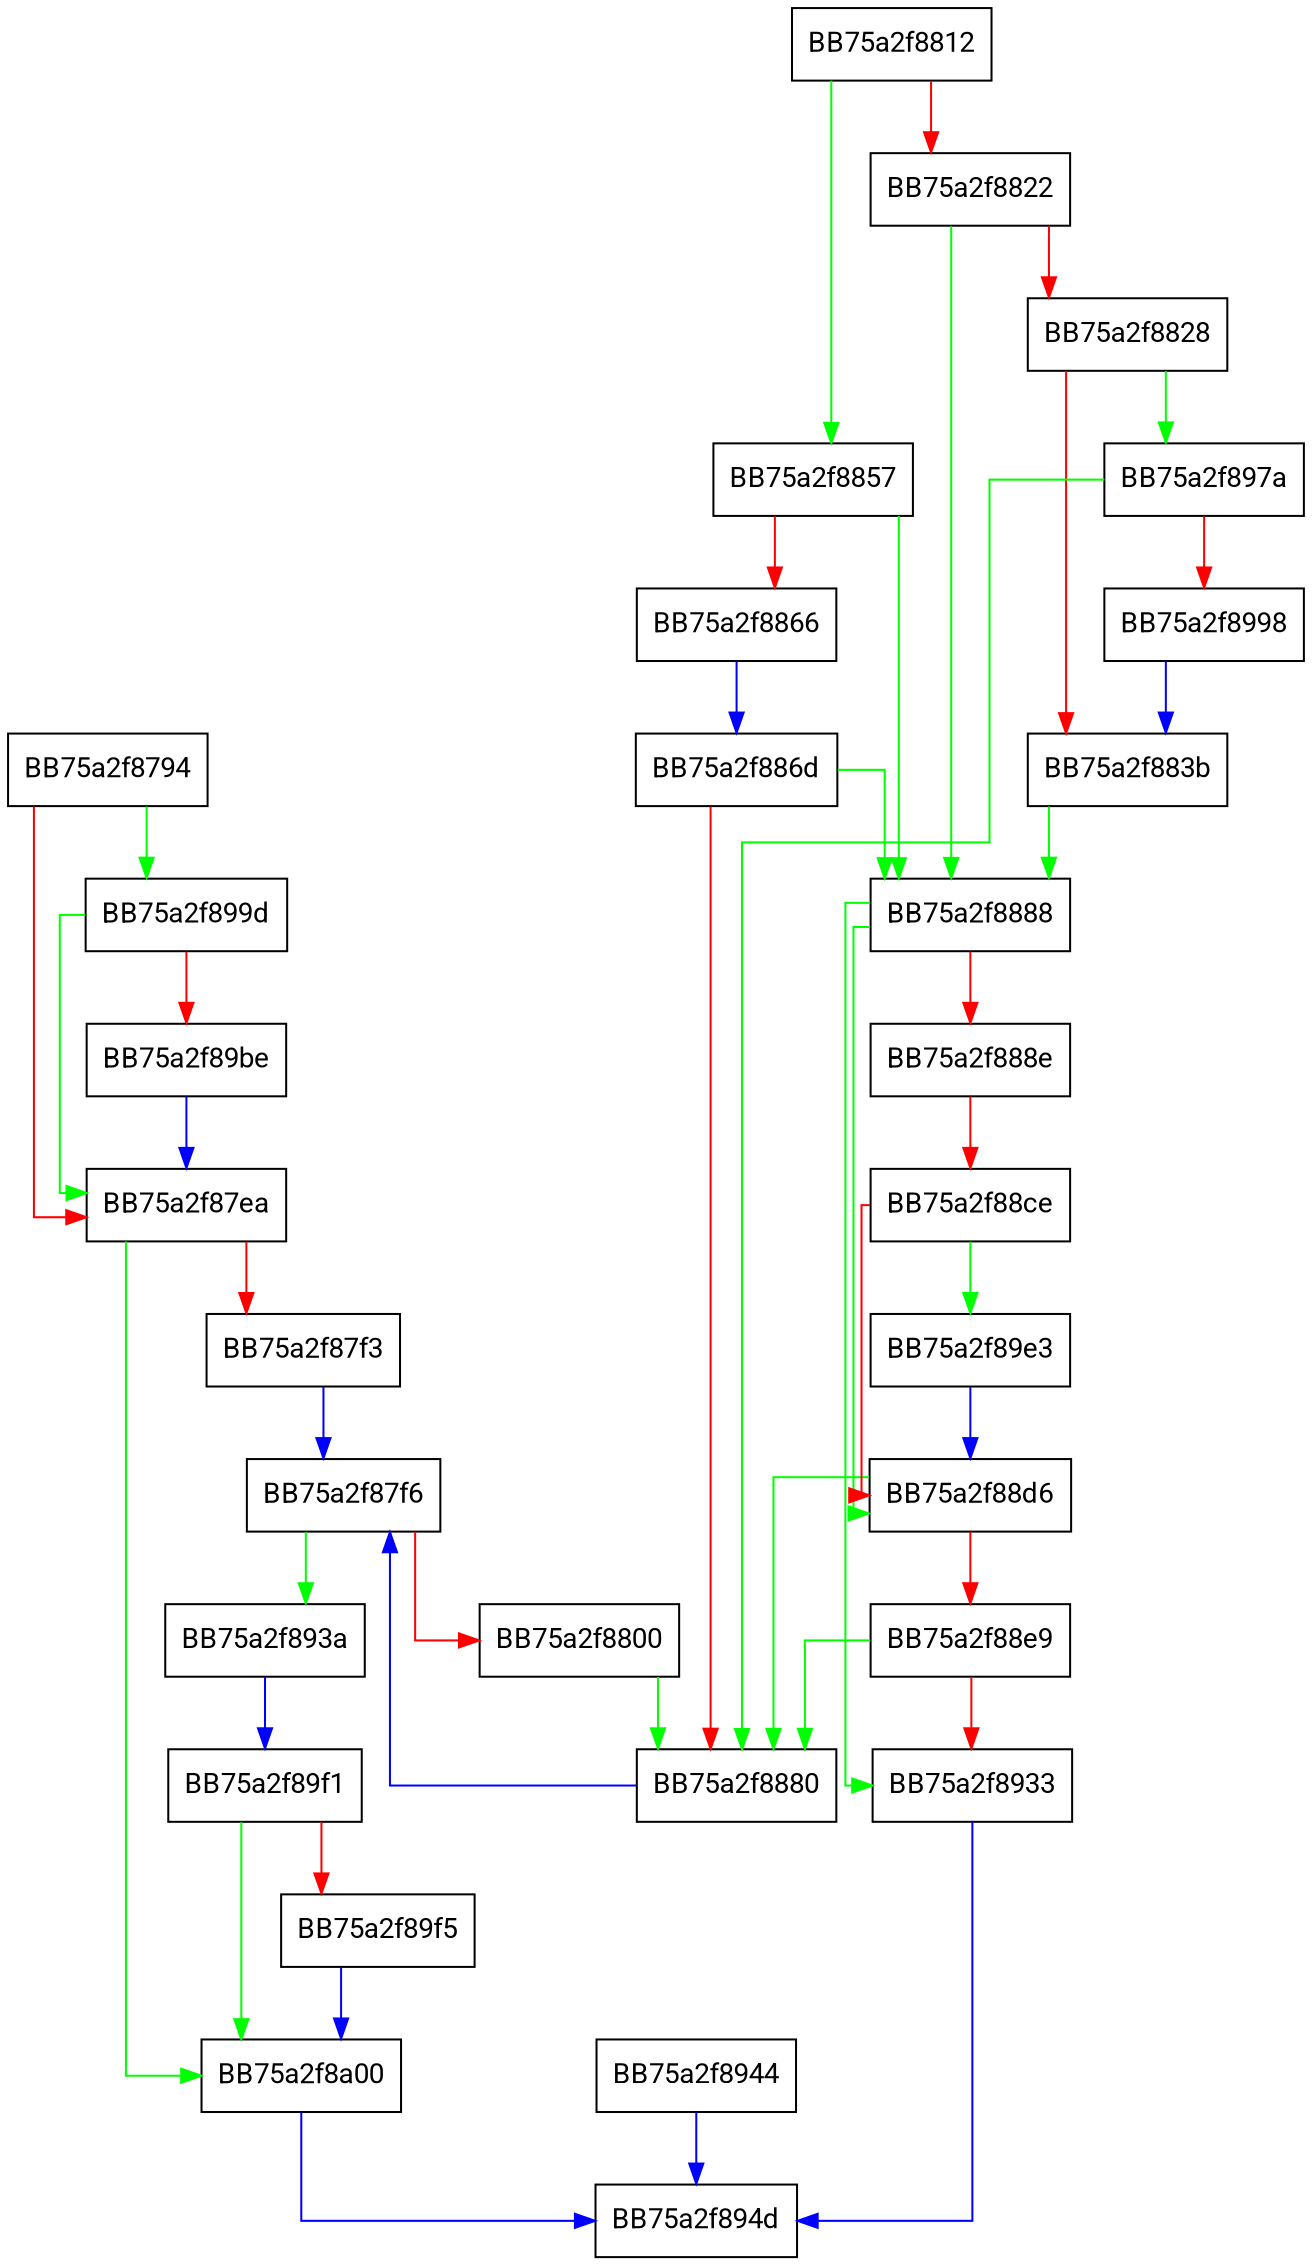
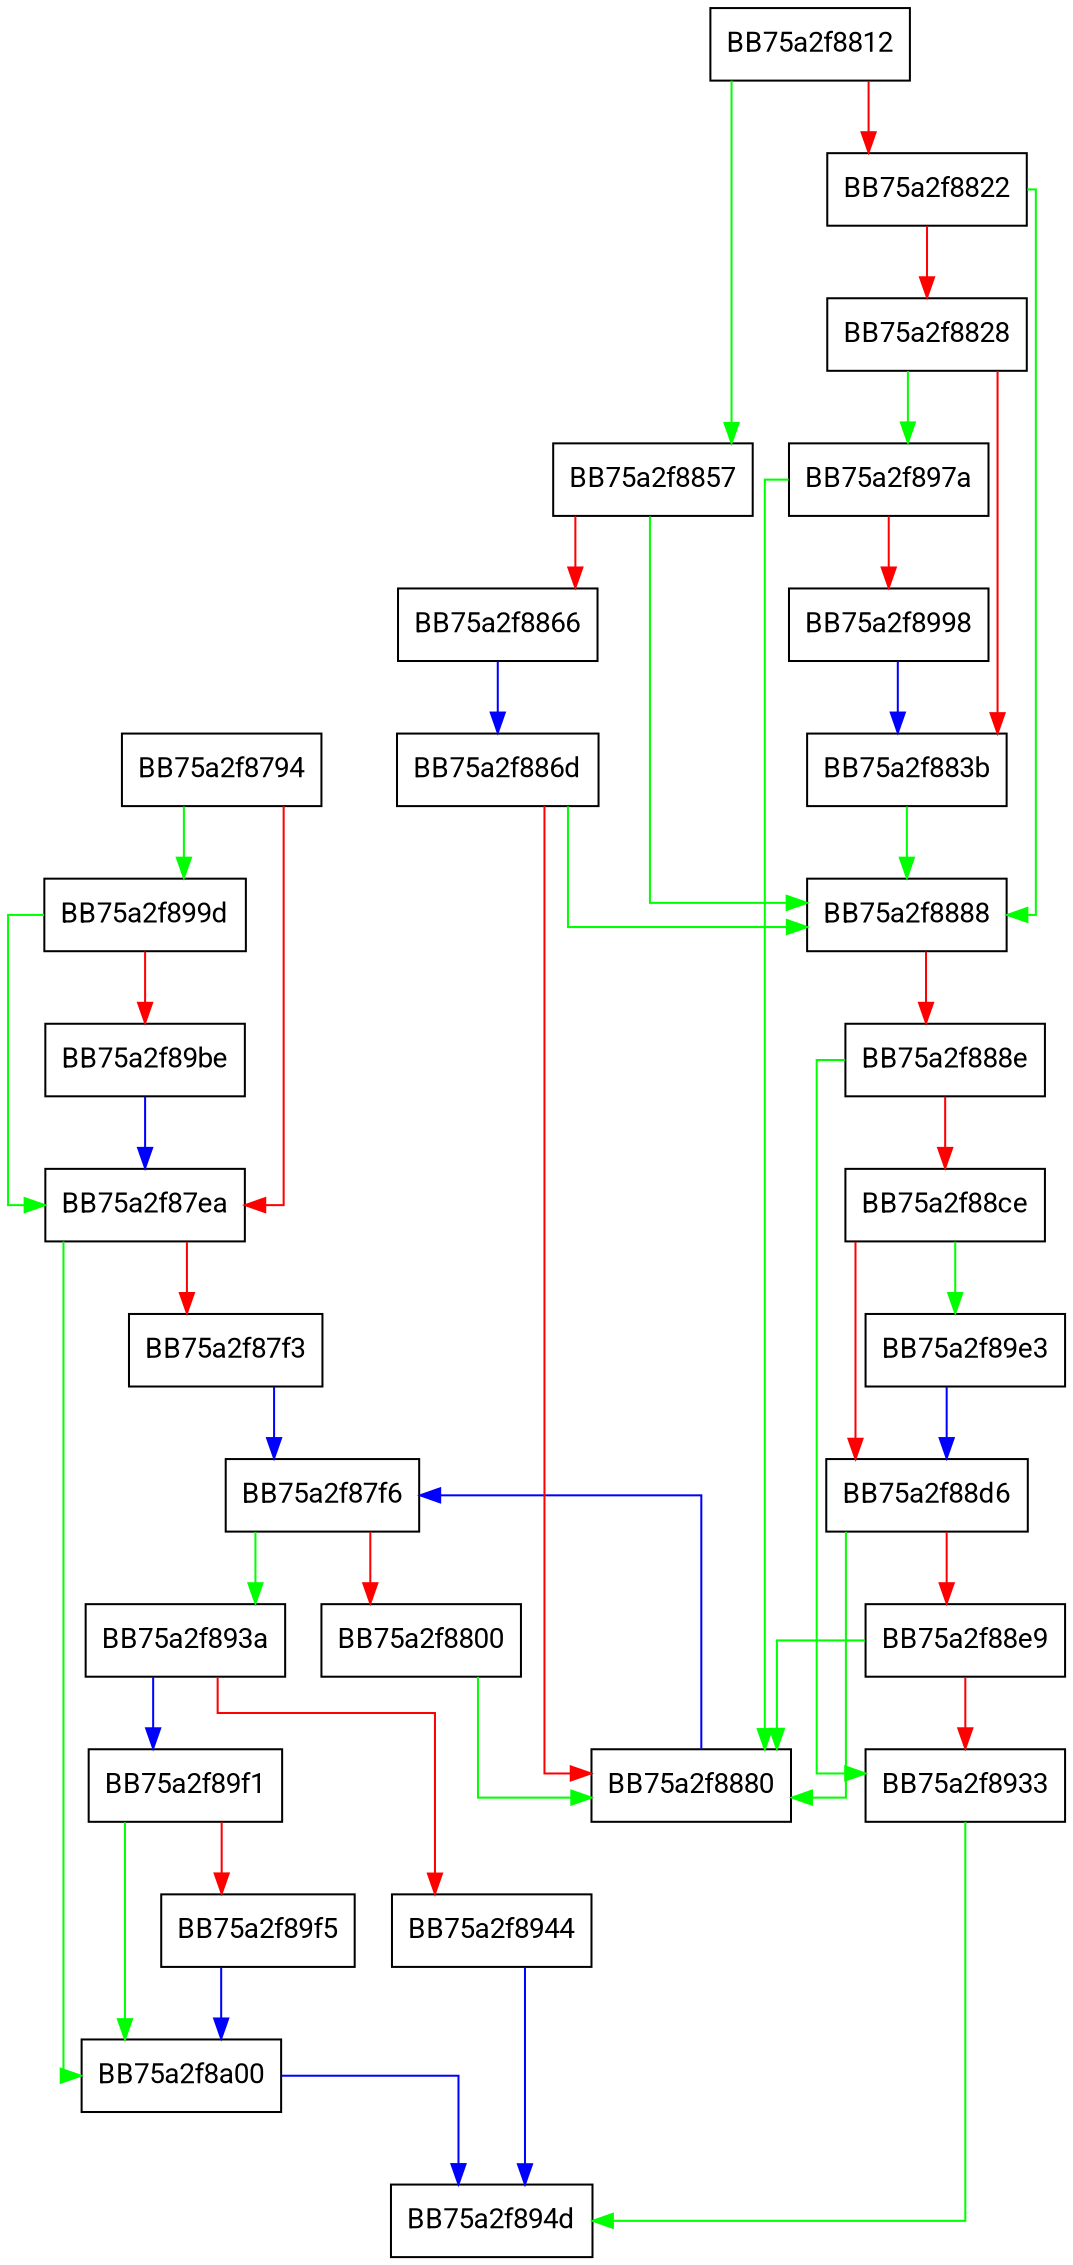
(853, 1213) -> none
(845, 1541) -> (817, 1417)
none -> (389, 1713)
(972, 2099) -> (965, 2198)
